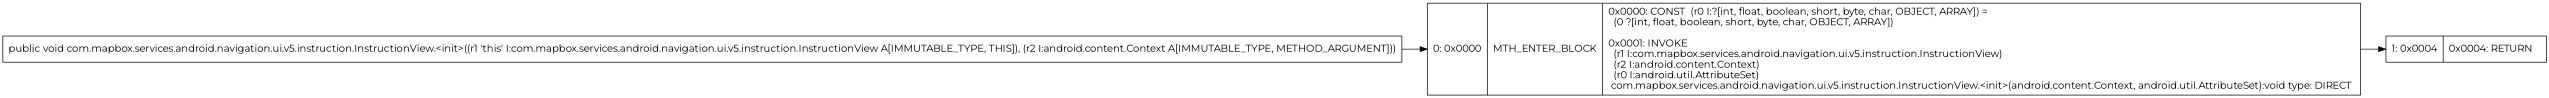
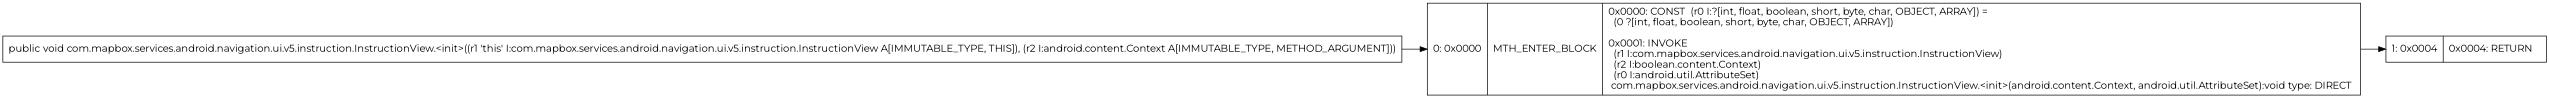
(1684, 65) -> (1685, 65)
